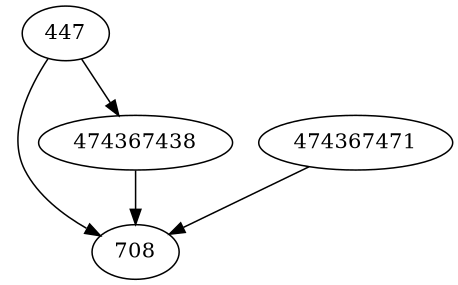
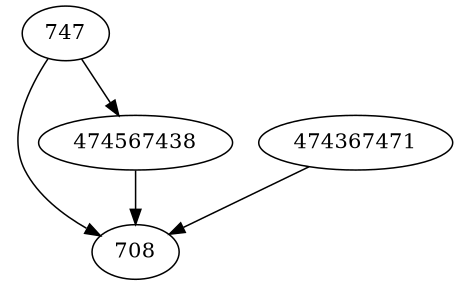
(66, 33) -> (66, 33)
(136, 143) -> (136, 143)
